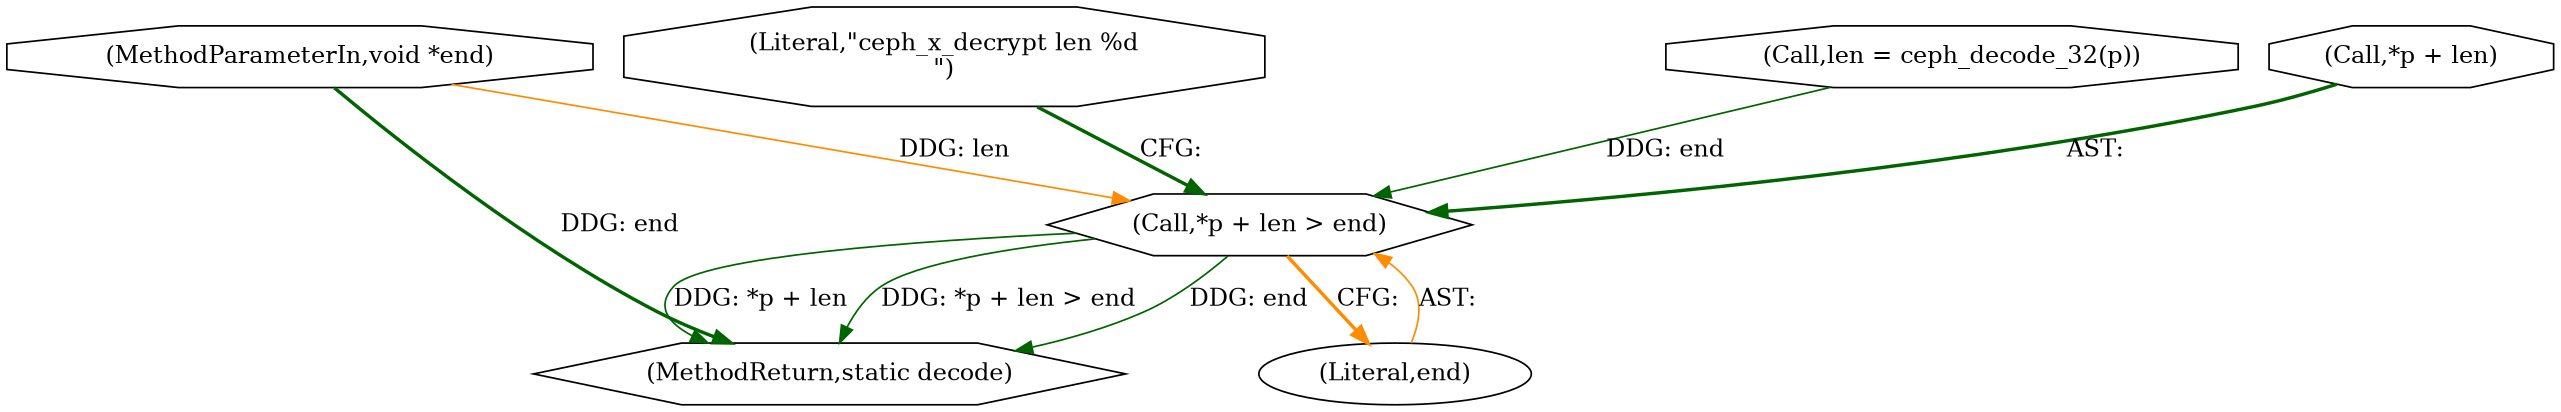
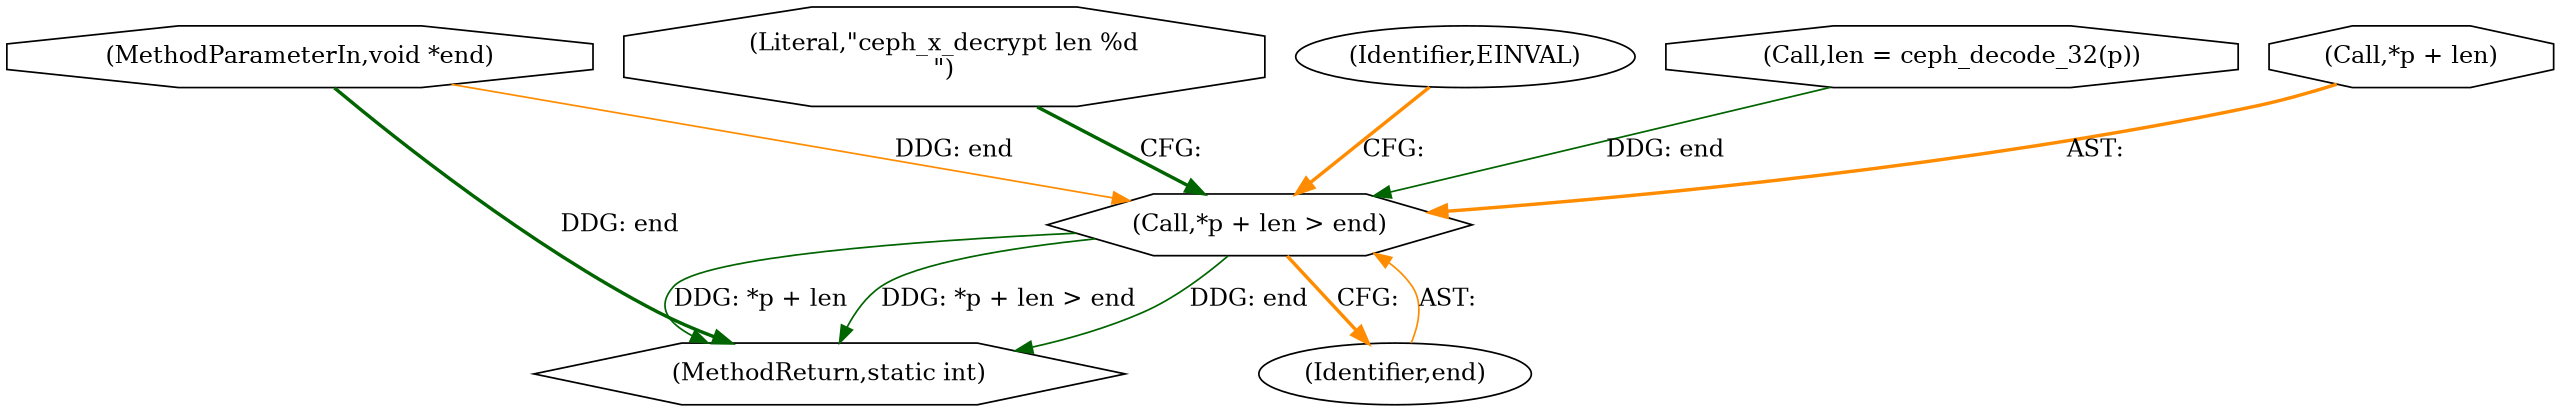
none -> (1465, 57)
(955, 150) -> (955, 150)
(1895, 166) -> (1895, 166)
(830, 374) -> (830, 374)
(1395, 374) -> (1395, 374)
